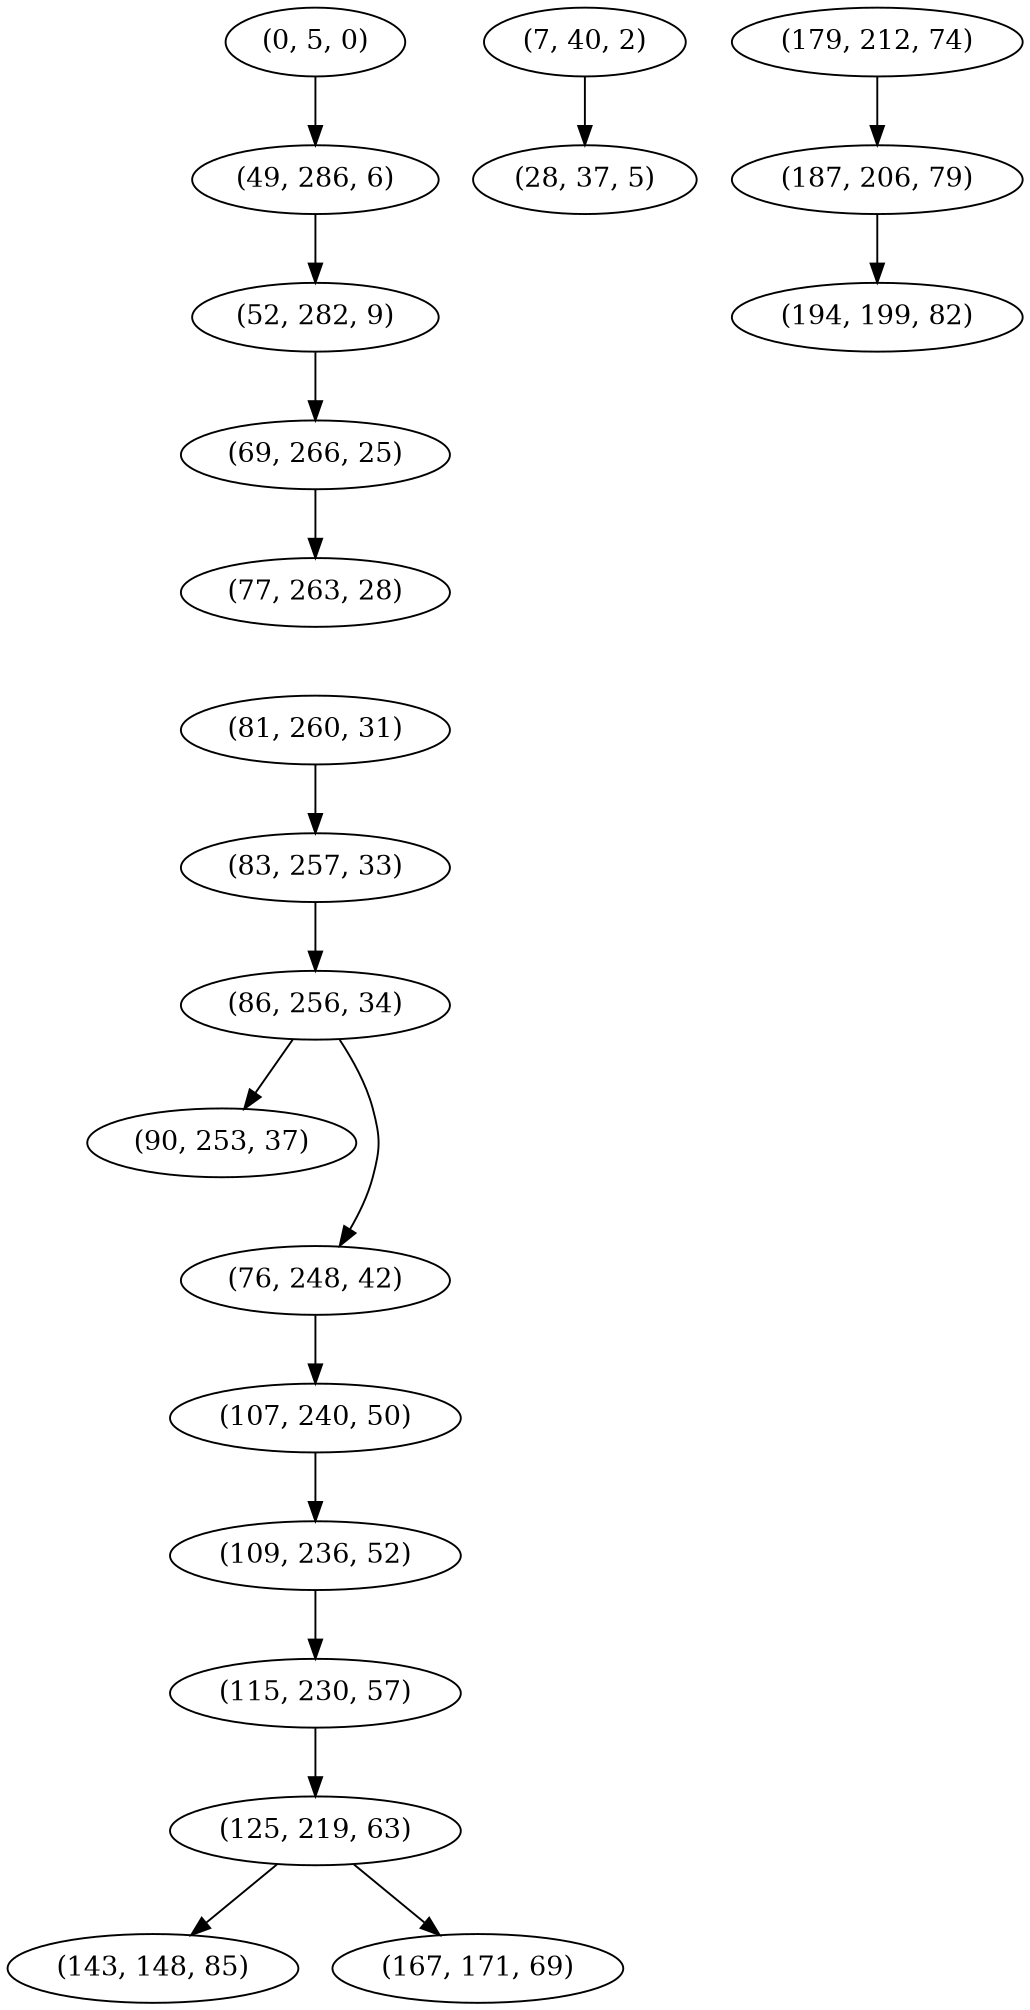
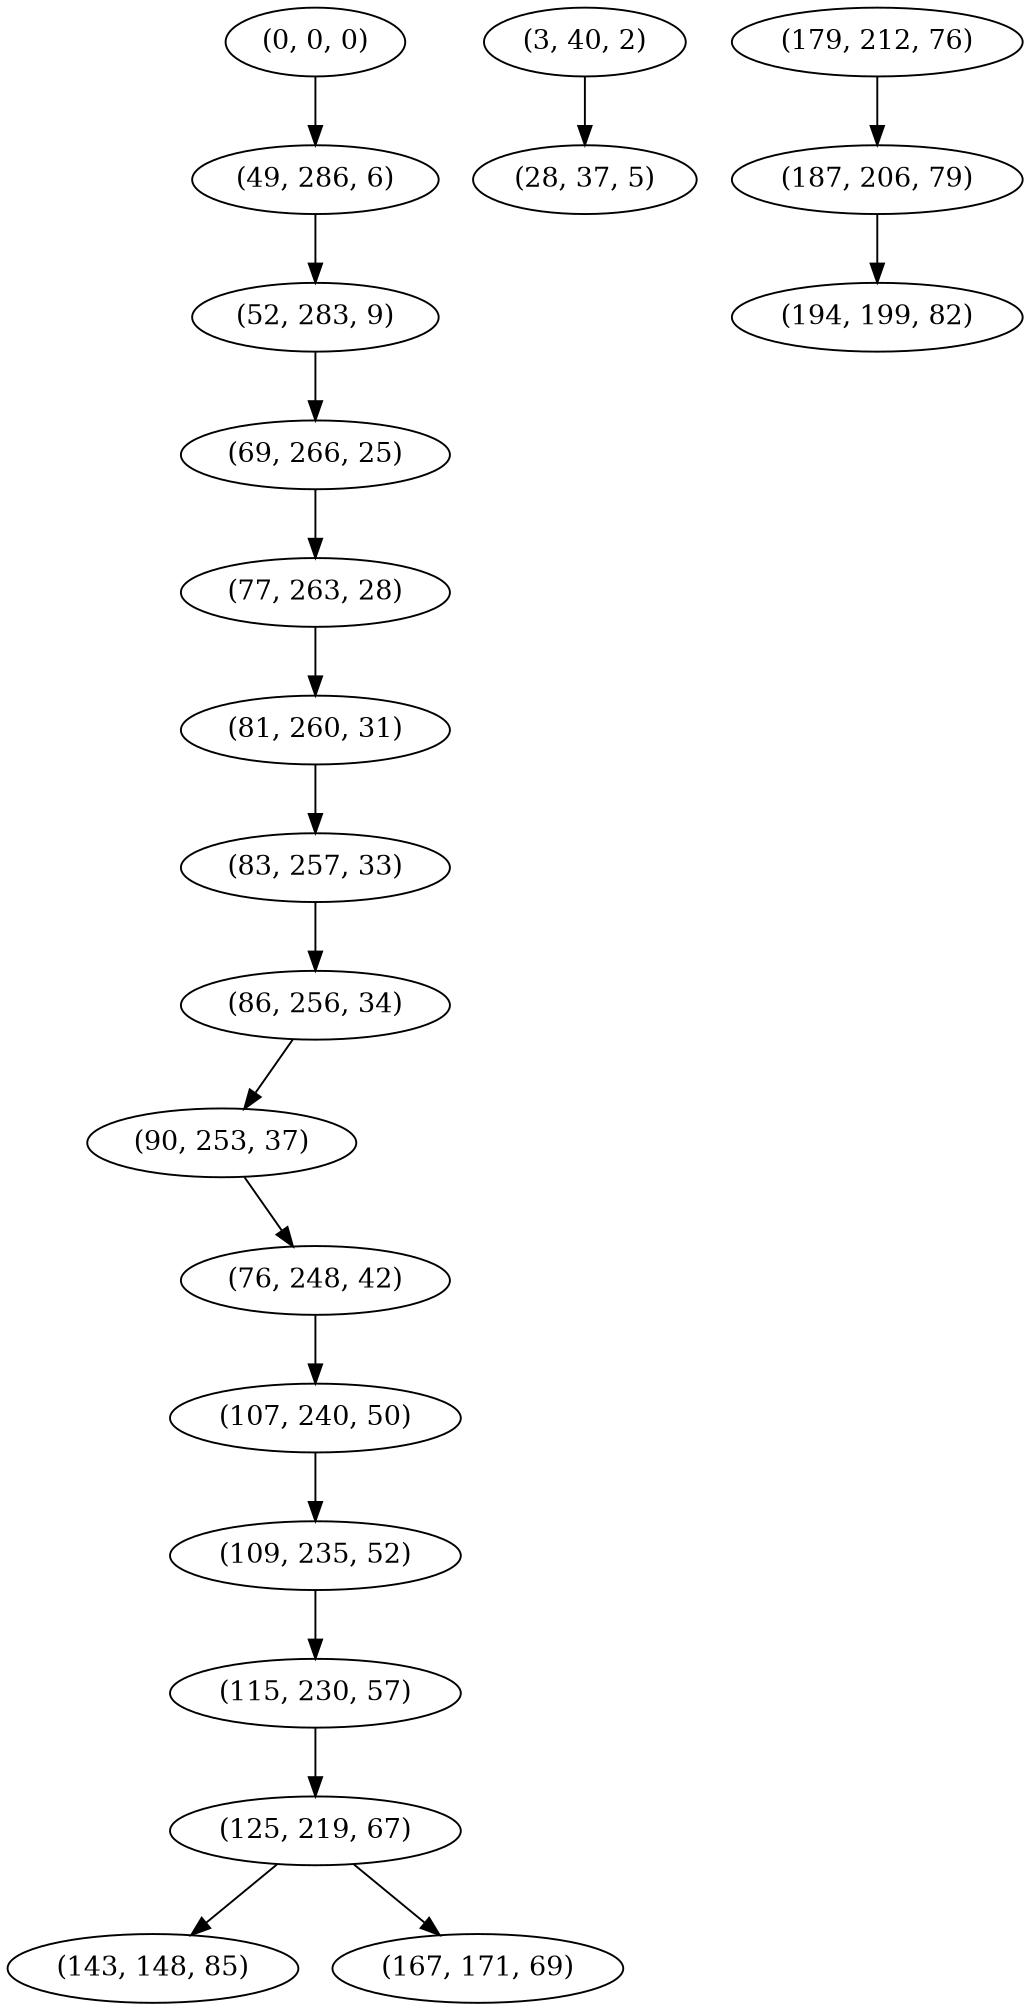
(315, 42) -> (315, 42)
(585, 42) -> (585, 42)
(877, 42) -> (877, 42)
(315, 317) -> (315, 317)
none -> (315, 652)
(378, 1133) -> (263, 1204)
(315, 1556) -> (315, 1556)
(315, 1831) -> (315, 1831)
